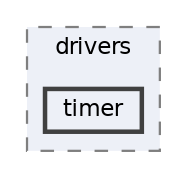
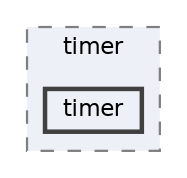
(93, 48) -> (93, 48)
